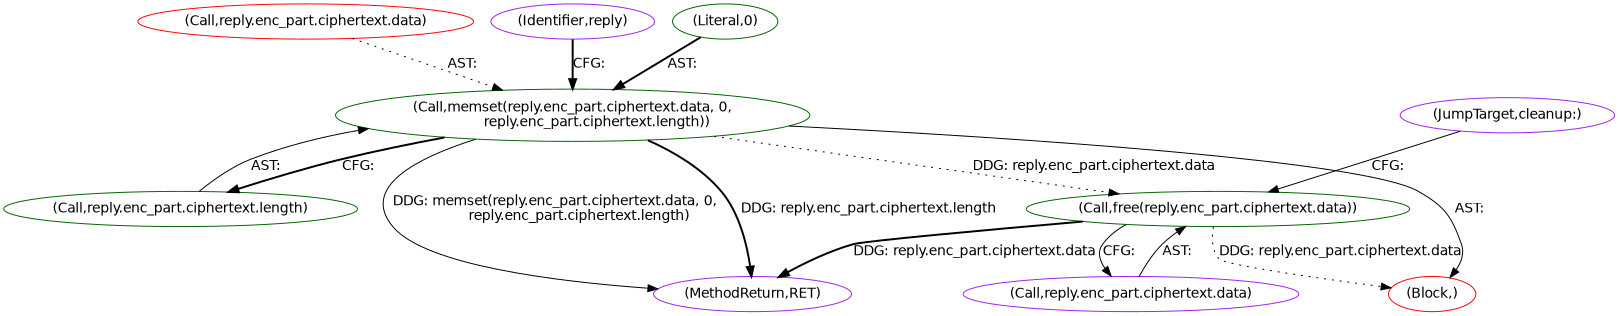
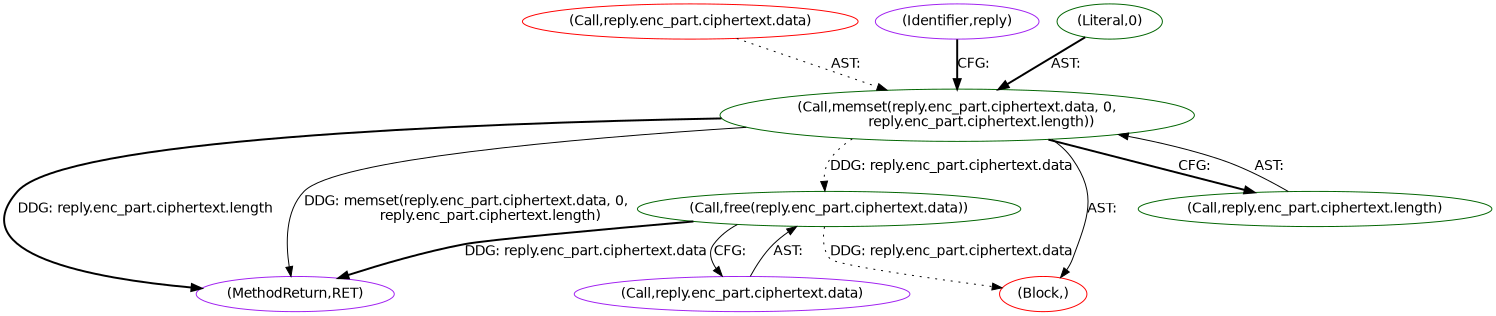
(1507, 115) -> none
